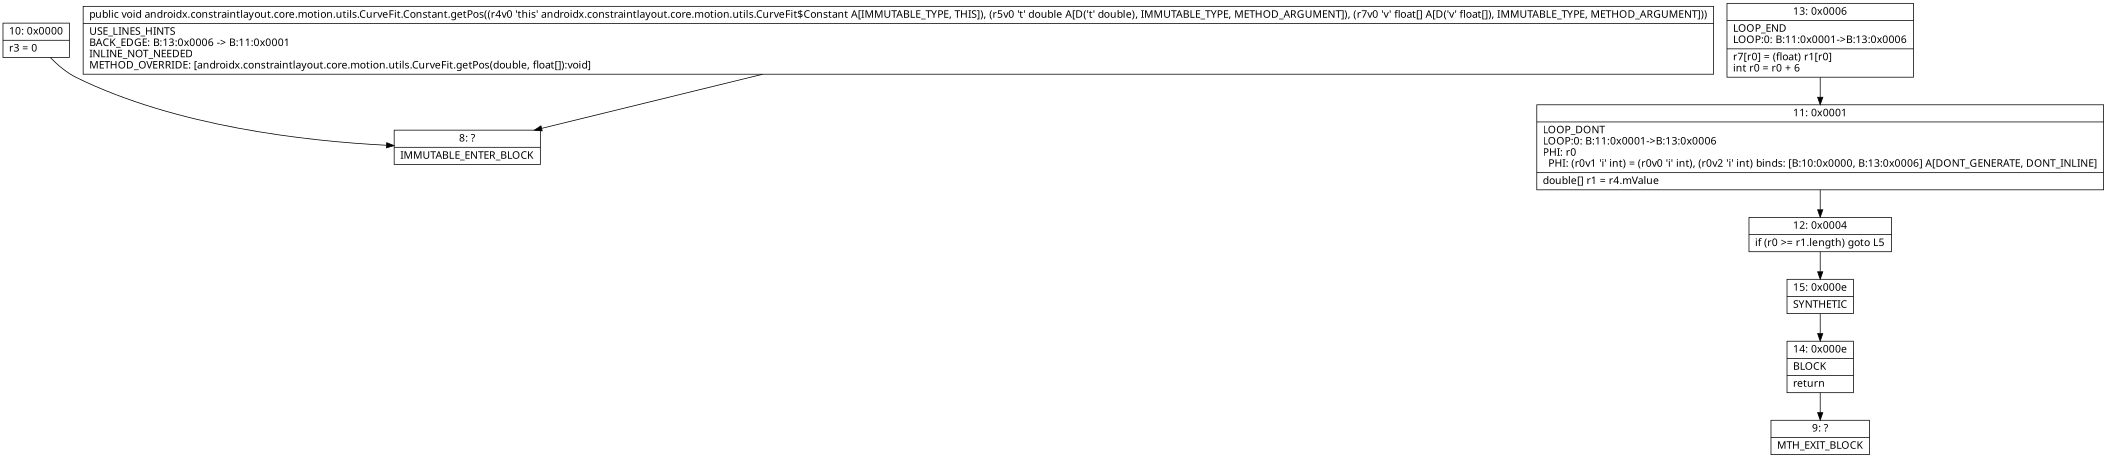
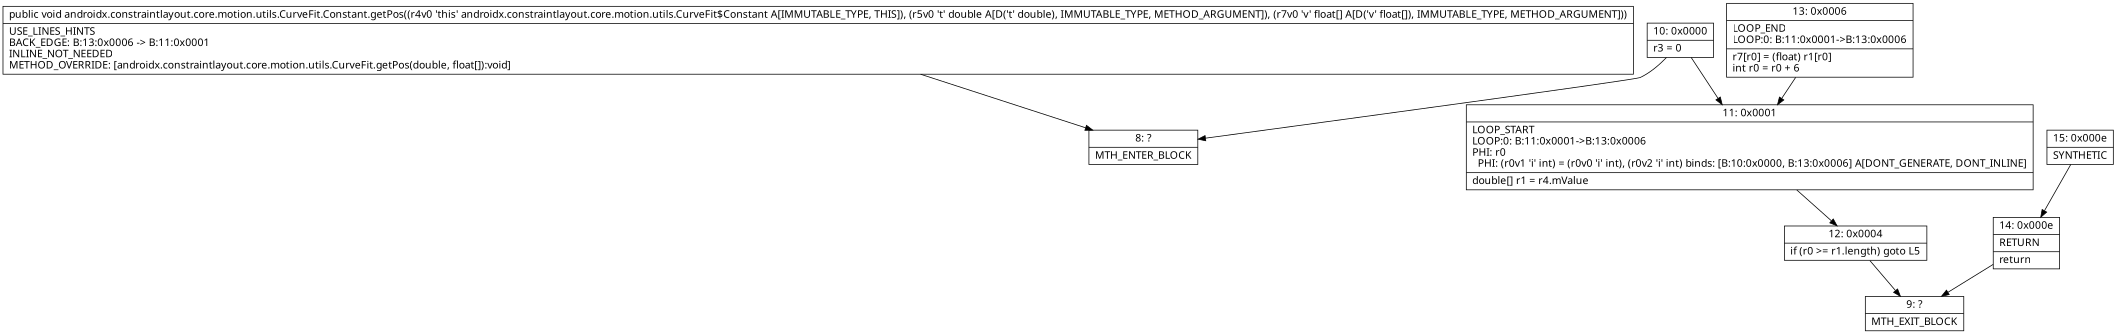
none -> (1705, 78)
(1574, 130) -> (1504, 130)
(467, 156) -> (1143, 156)
(1820, 262) -> (1883, 276)
(1810, 367) -> (2020, 243)
